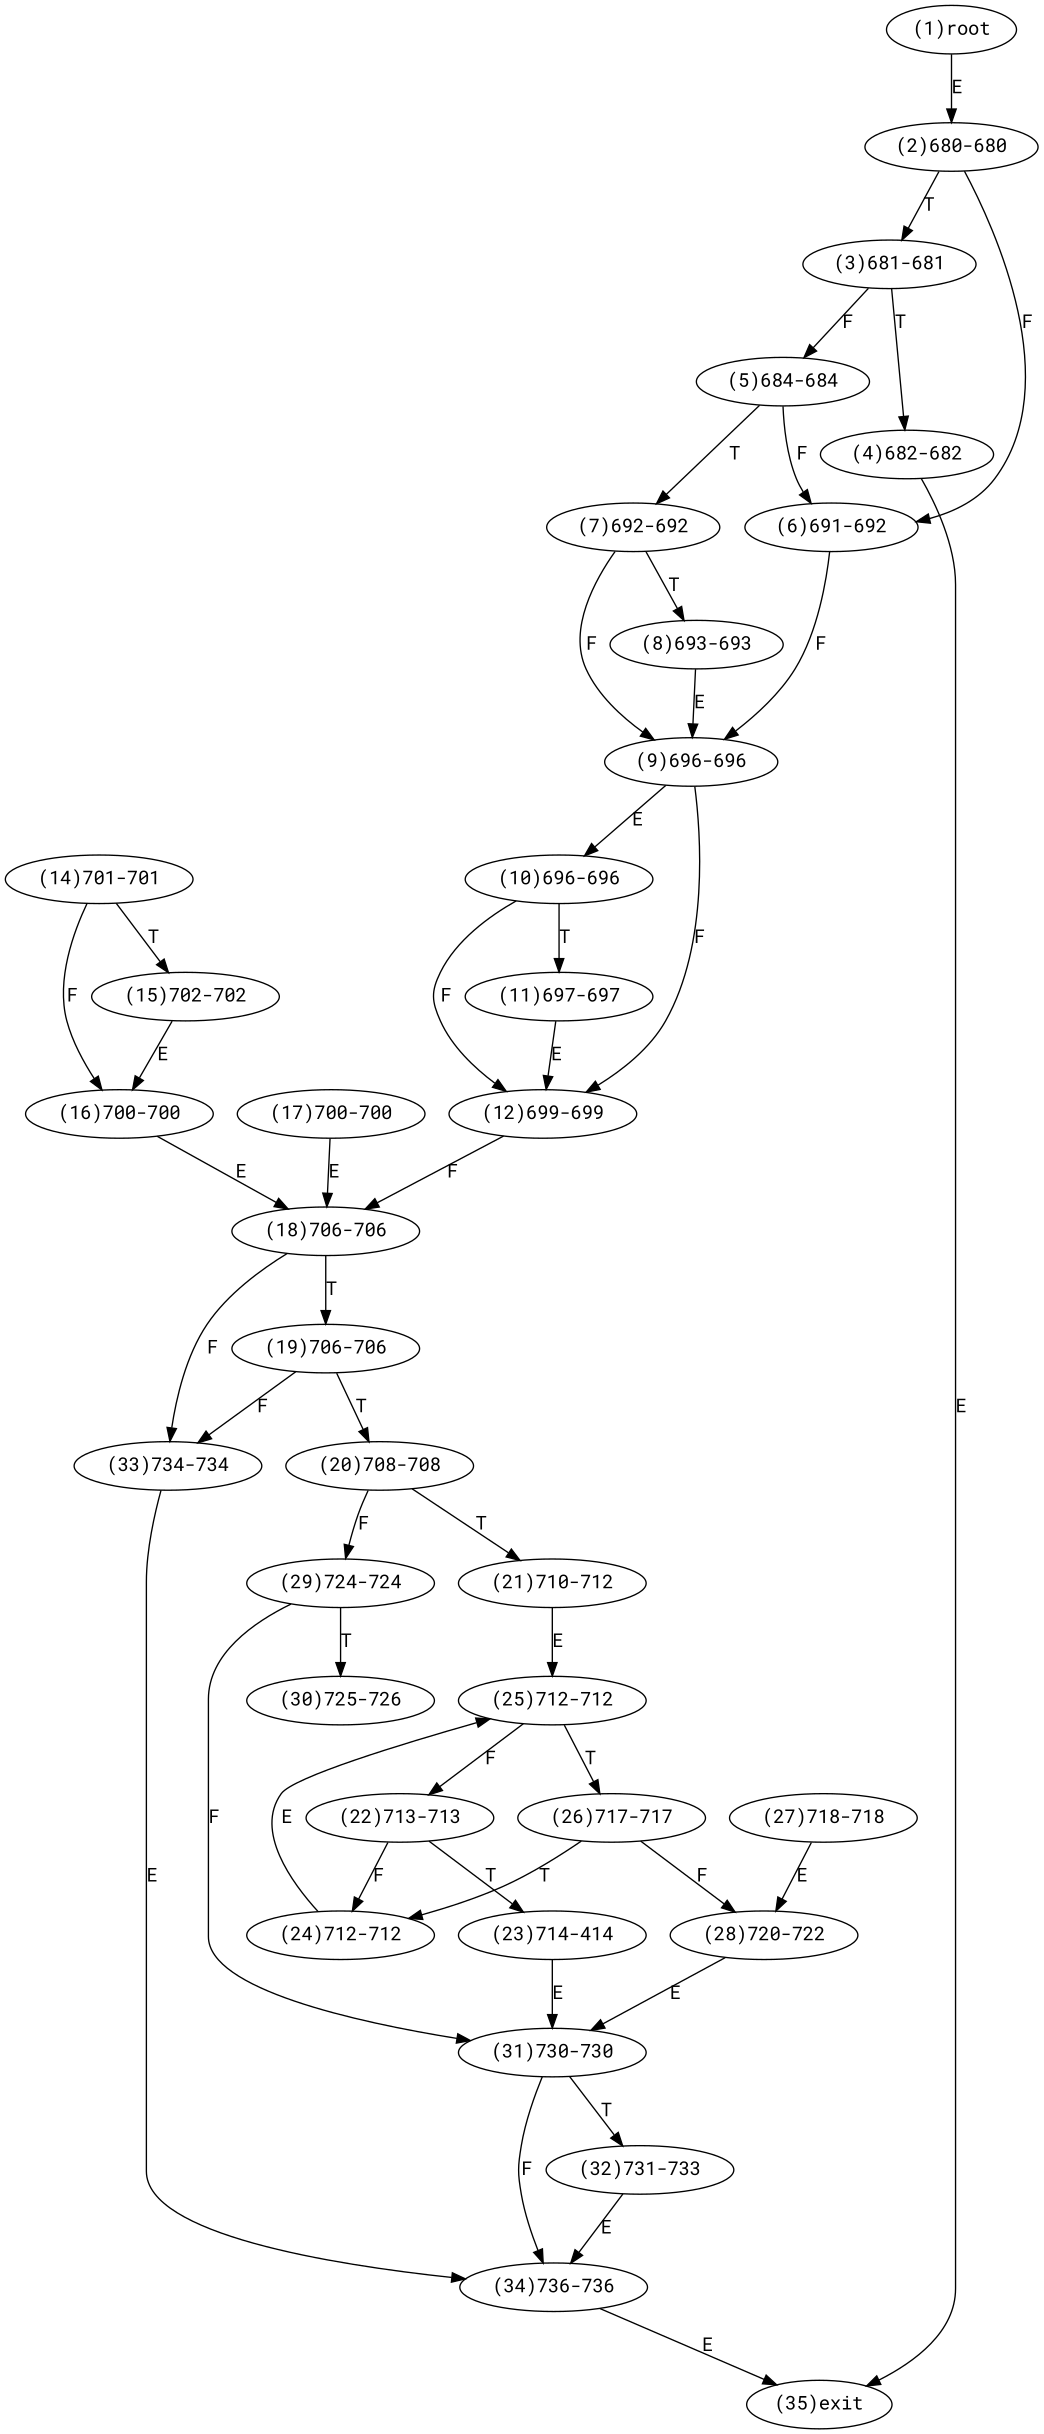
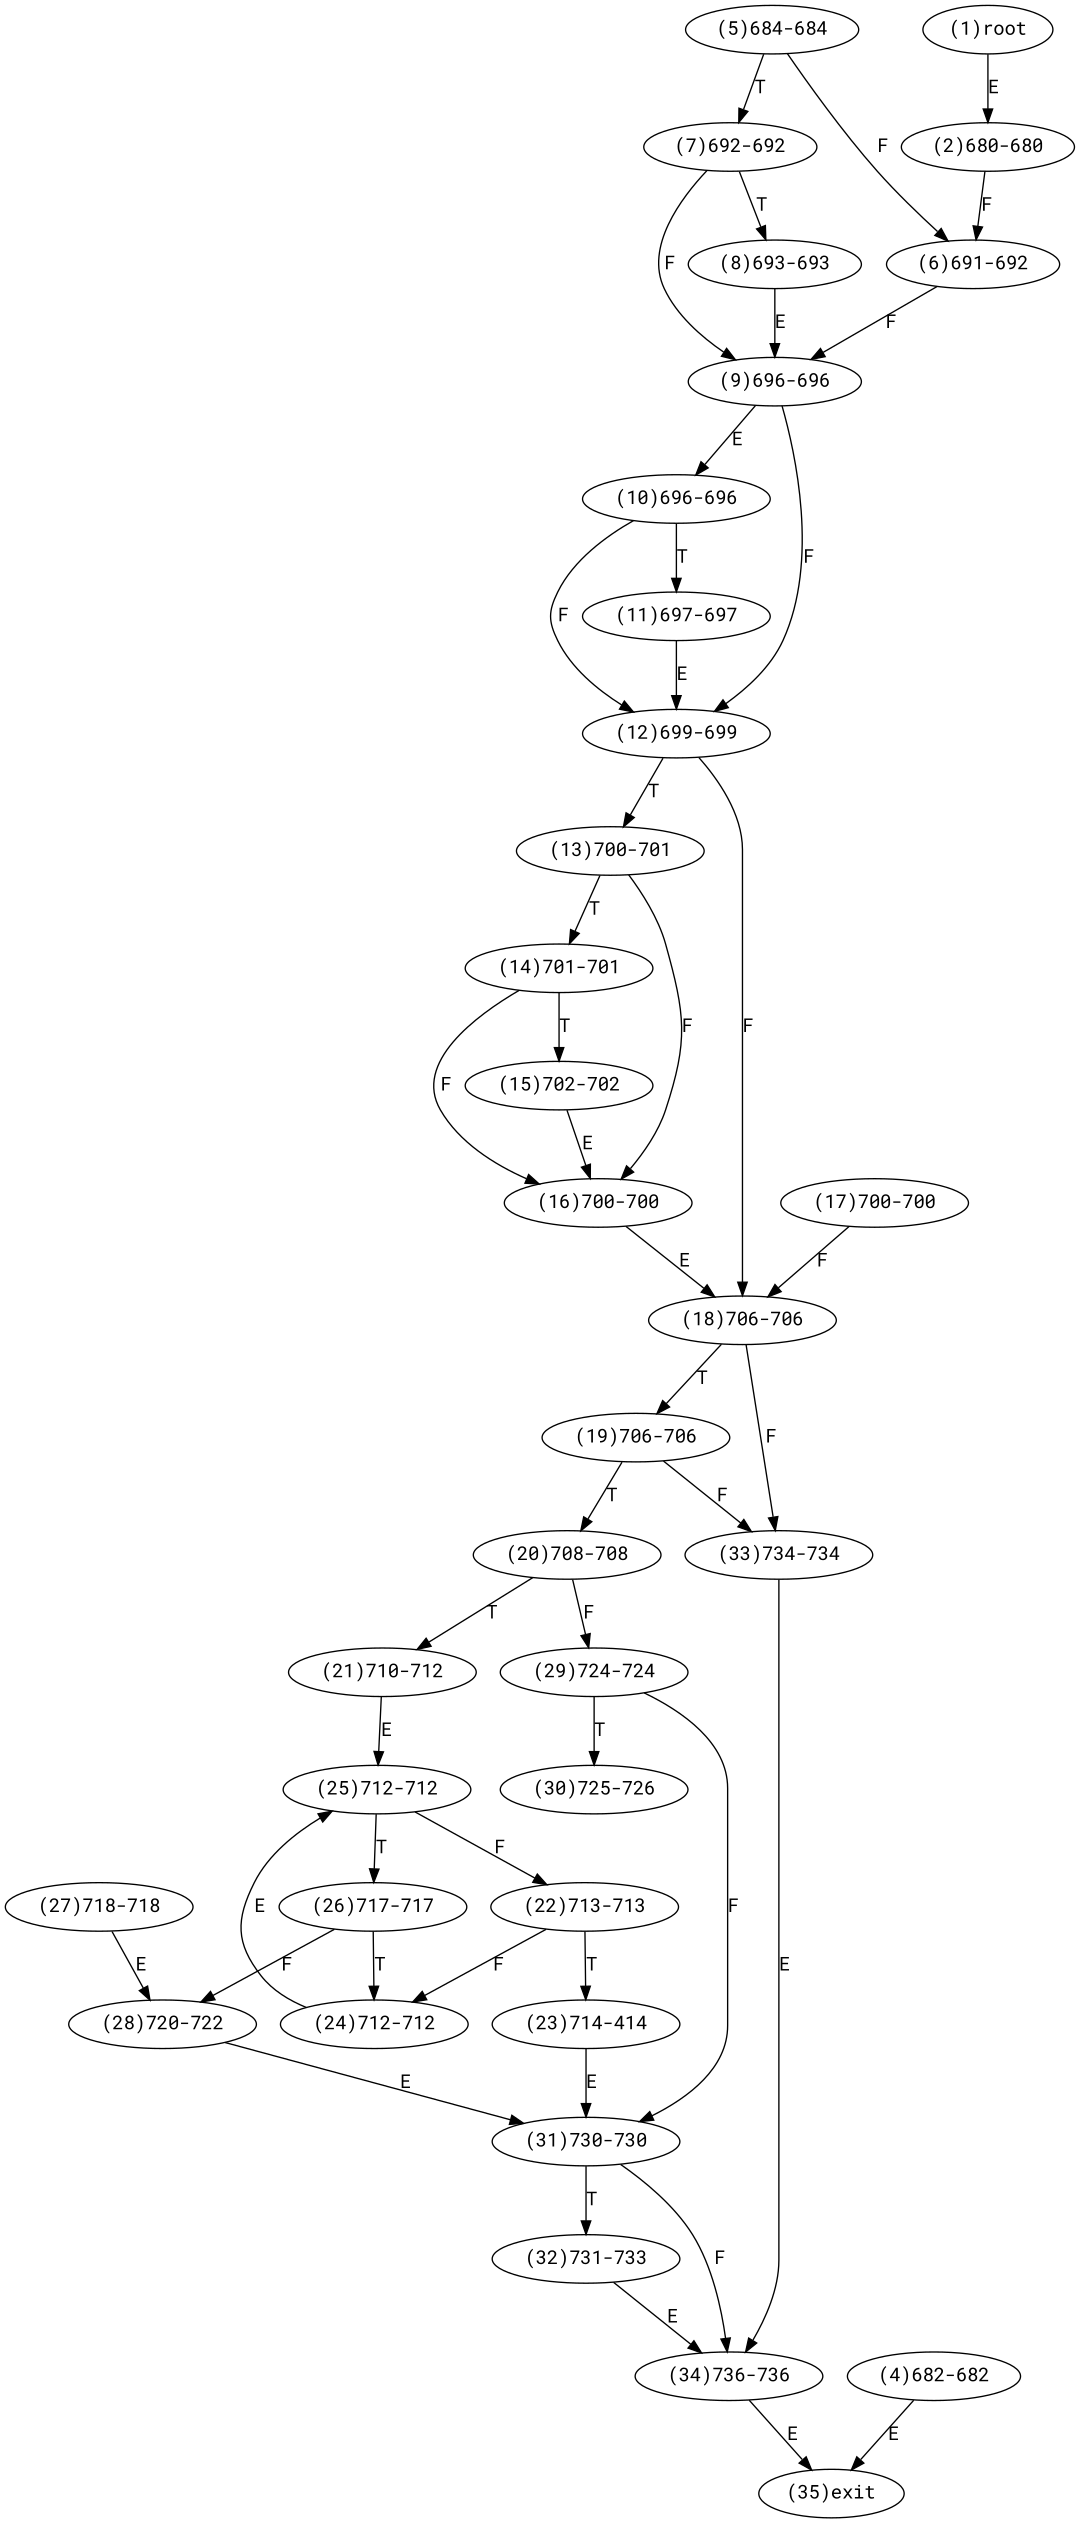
(889, 264) -> none
none -> (610, 851)
(335, 1173) -> (823, 1262)
